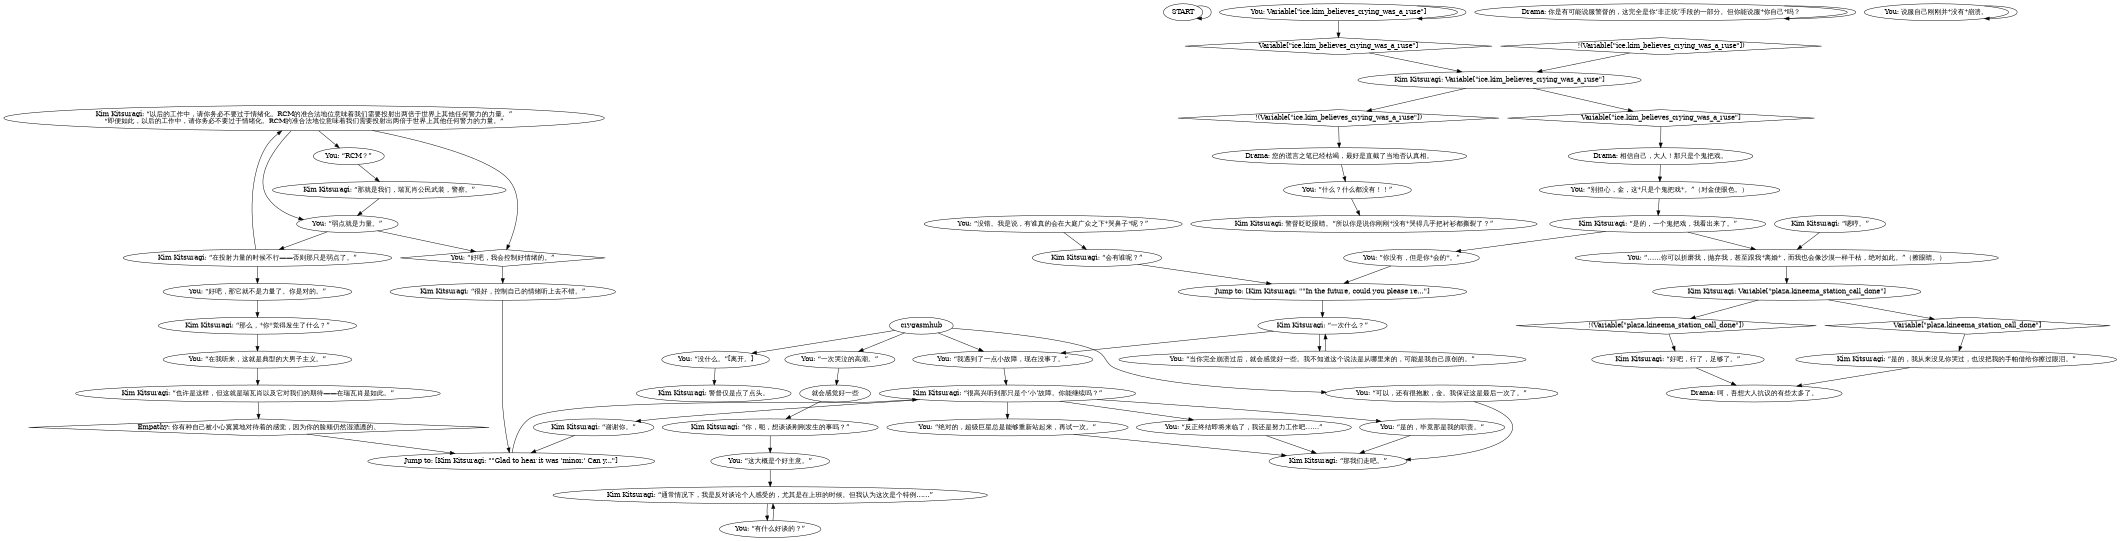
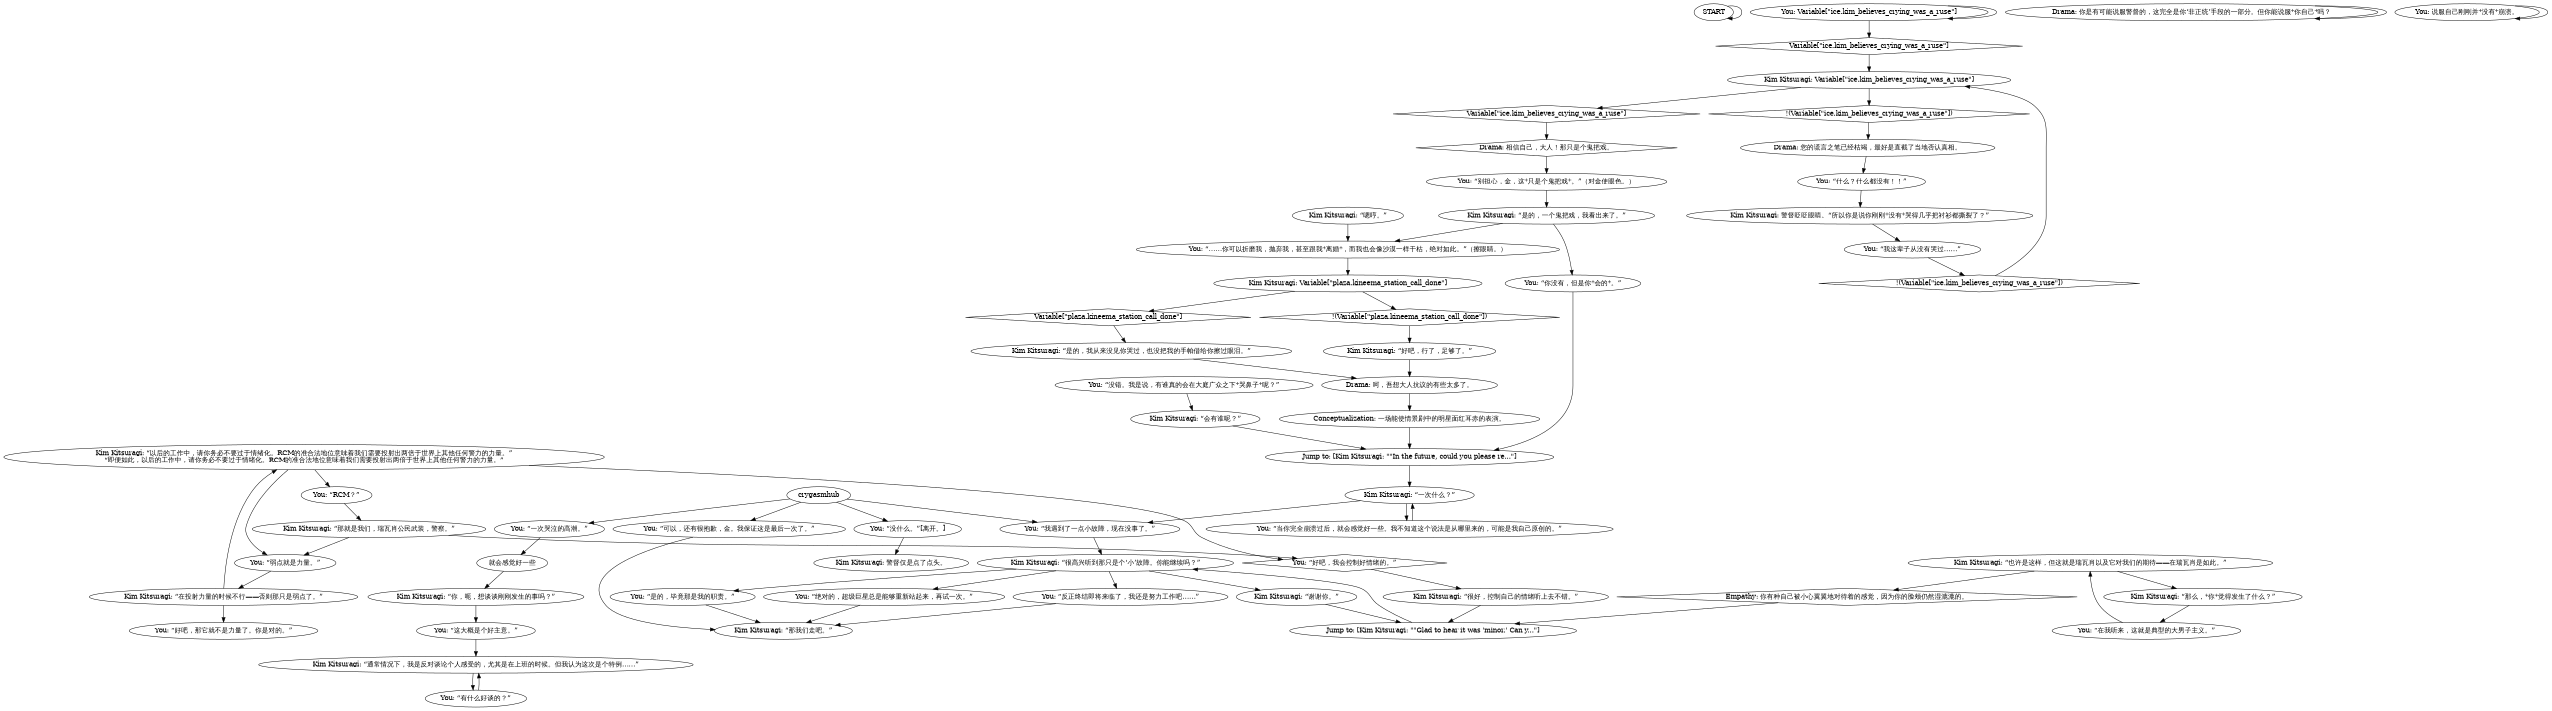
(1661, 156) -> (1547, 148)
(424, 241) -> (871, 546)
none -> (1912, 250)
(257, 306) -> (2145, 579)
none -> (1410, 419)
